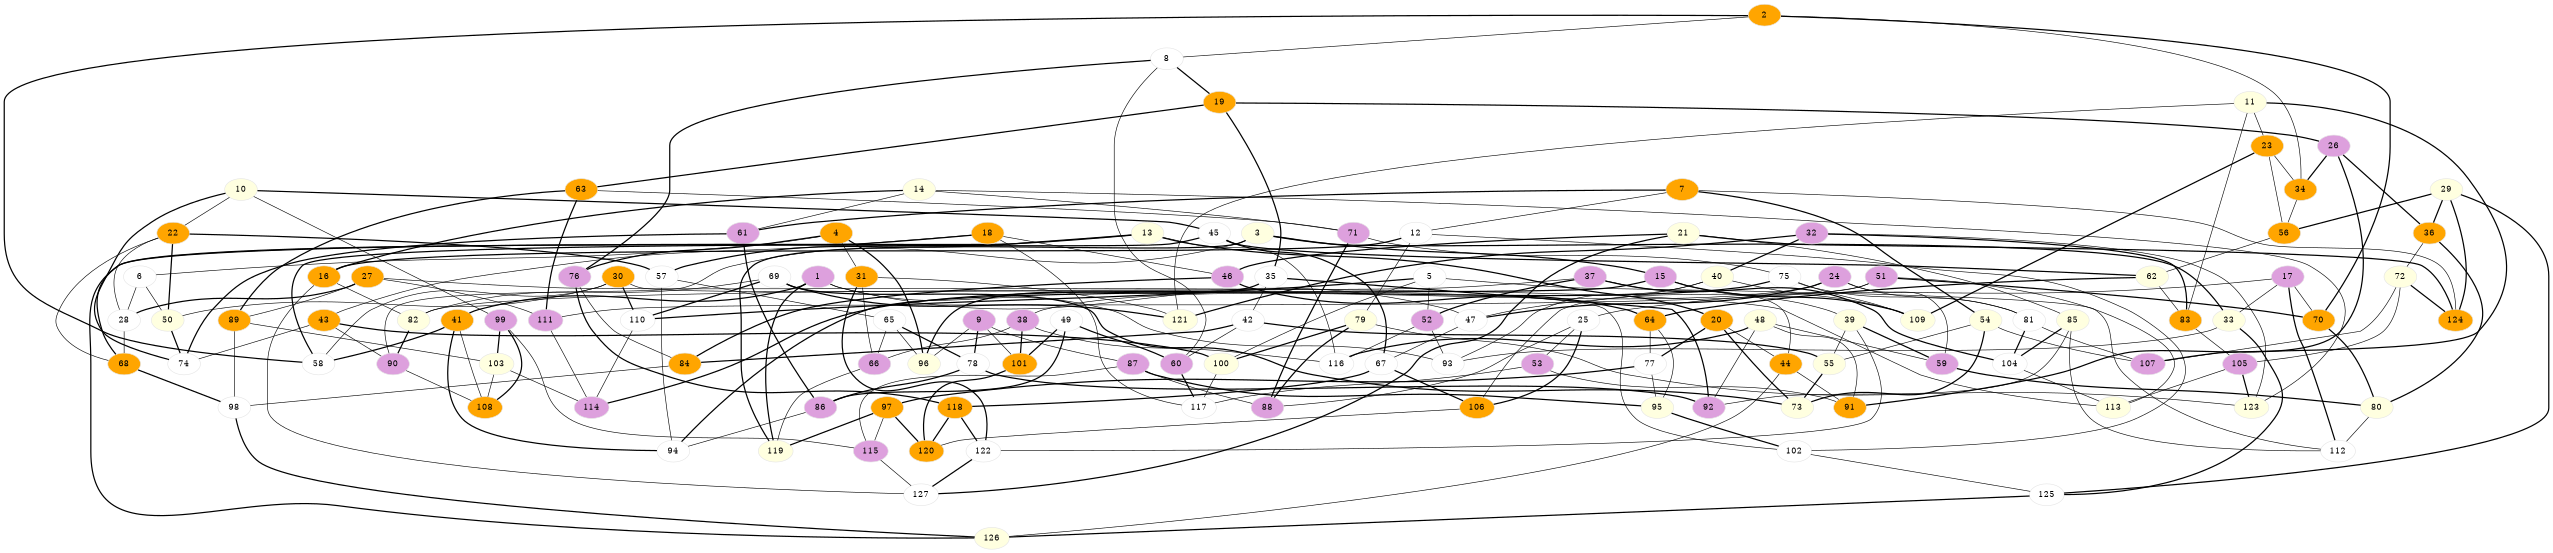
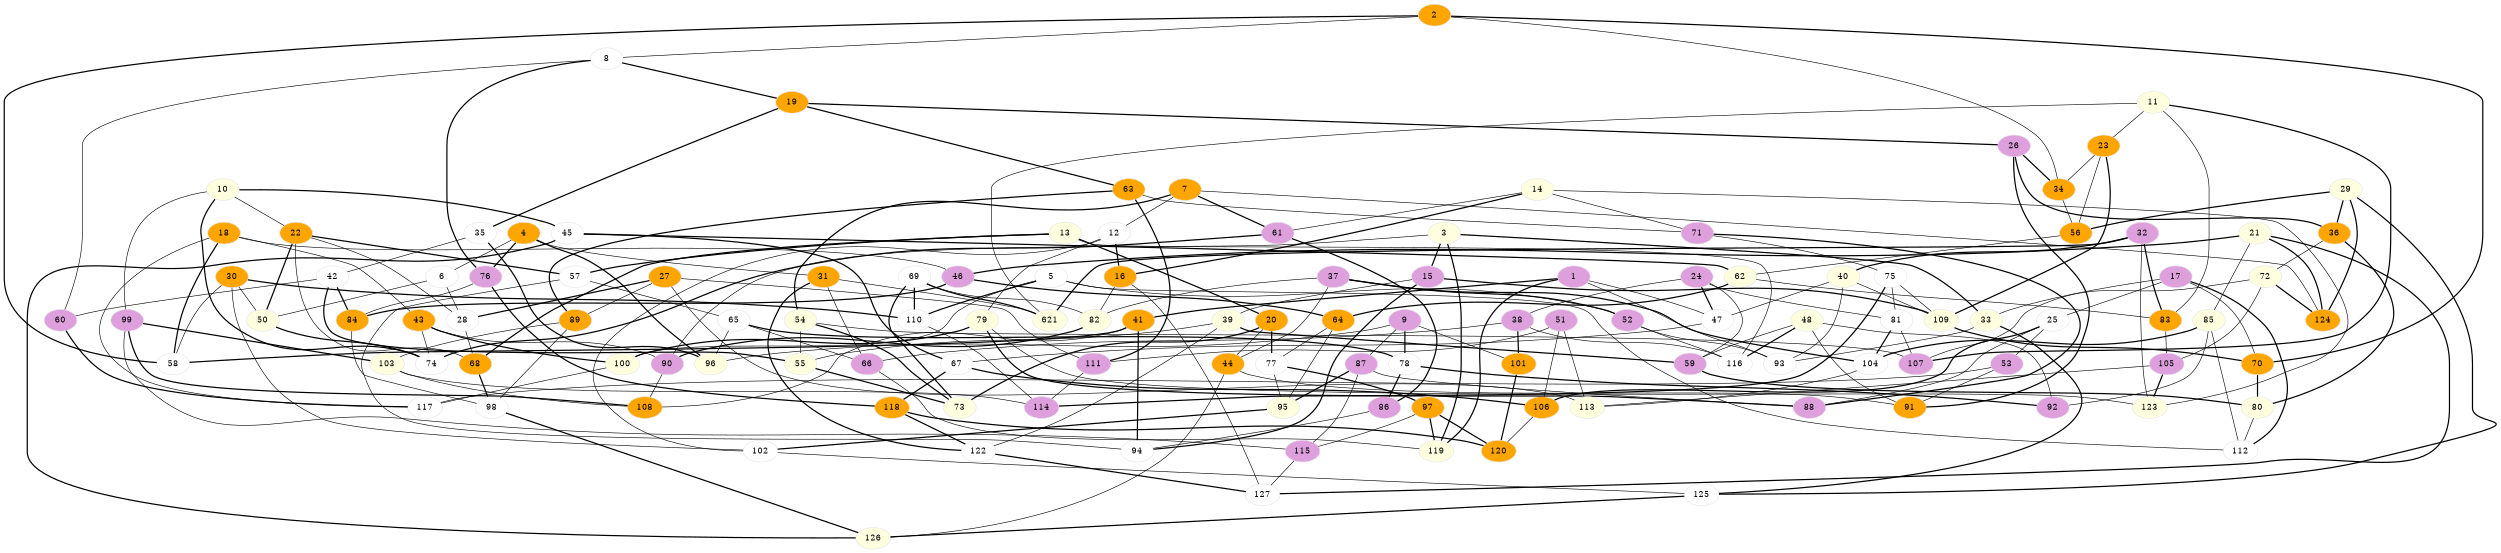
(2111, 295) -> (2097, 347)
(1528, 297) -> none
(1066, 320) -> none
(1180, 320) -> (1050, 320)
